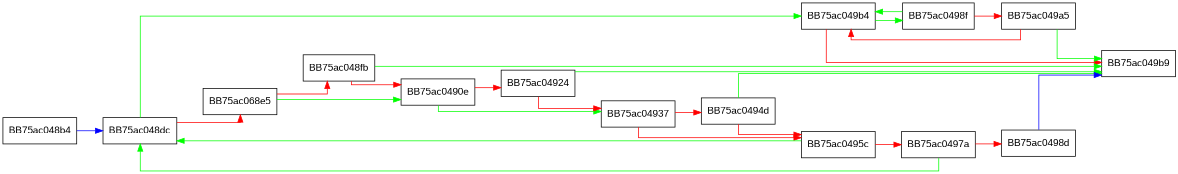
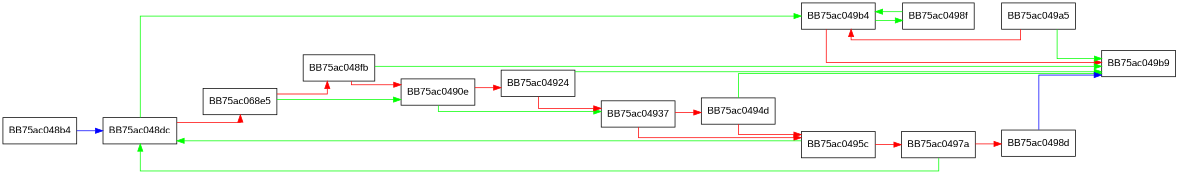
(984, 16) -> none
